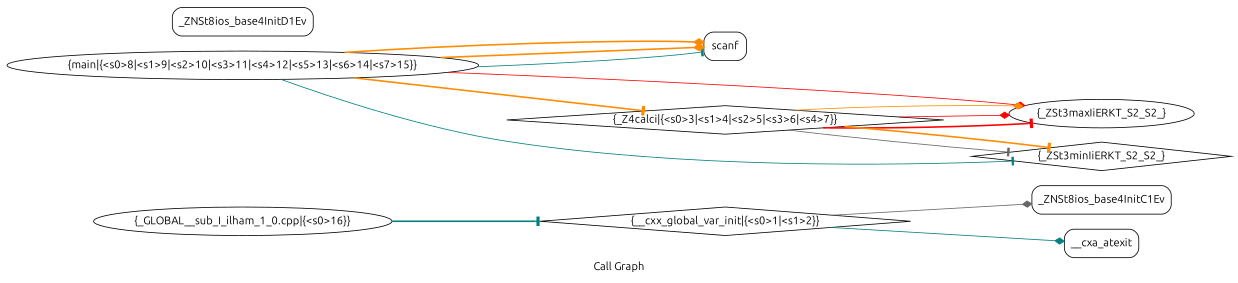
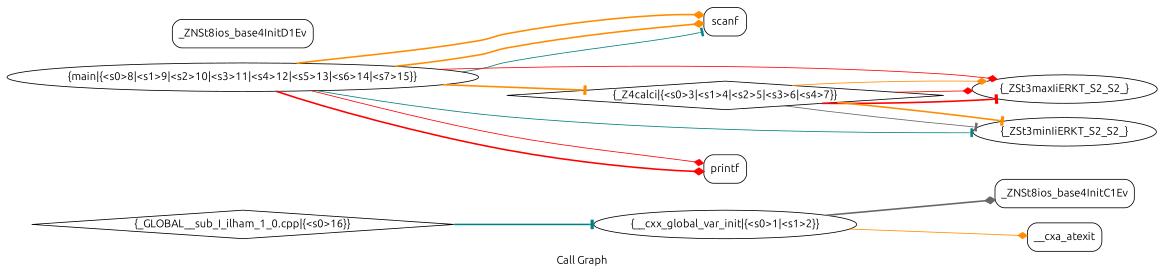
(1102, 156) -> (1065, 132)
none -> (725, 169)
(927, 210) -> (906, 208)
(243, 221) -> (243, 224)
(725, 221) -> (725, 224)
(943, 234) -> (934, 232)
